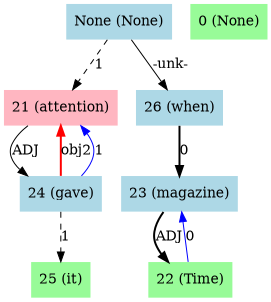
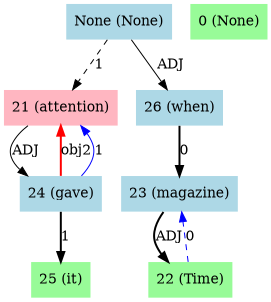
(171, 65) -> (171, 65)
(61, 232) -> (61, 232)
(186, 242) -> (186, 242)
